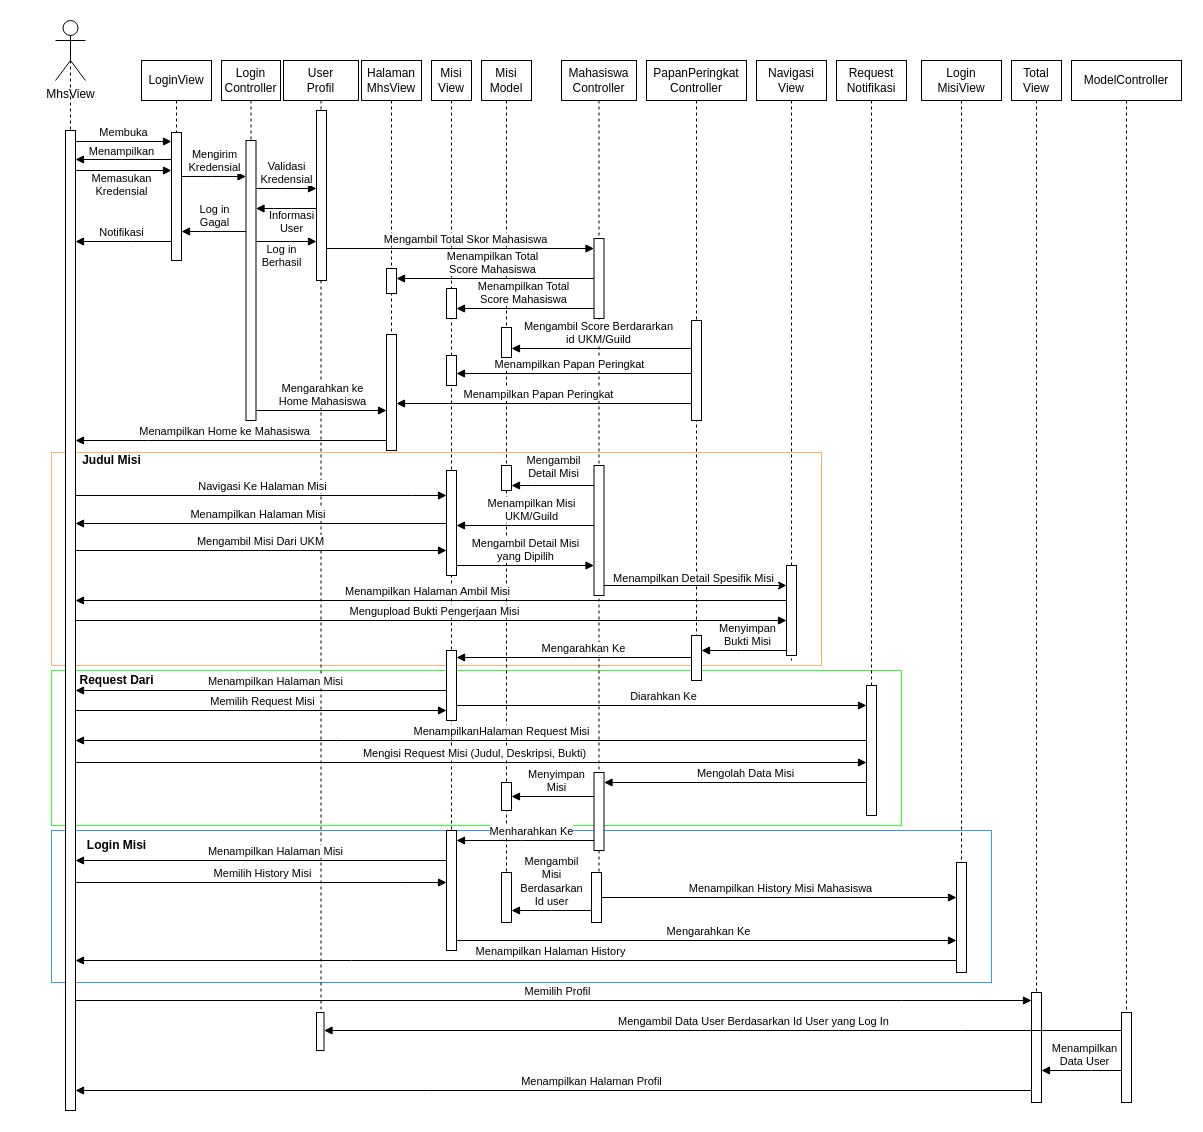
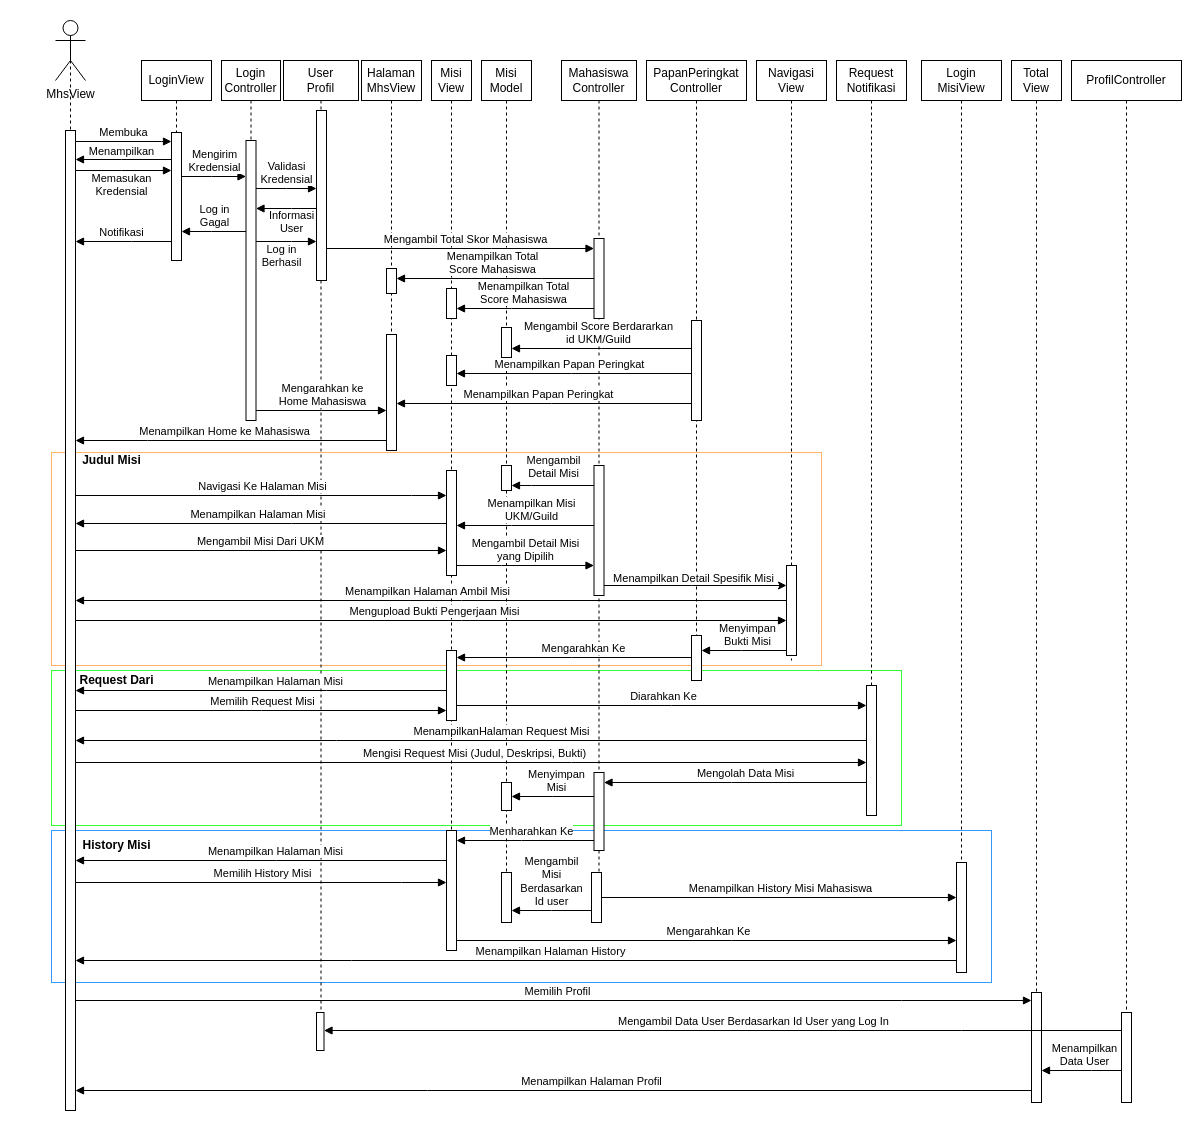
(1127, 81) -> (1127, 81)
(117, 846) -> (117, 846)
